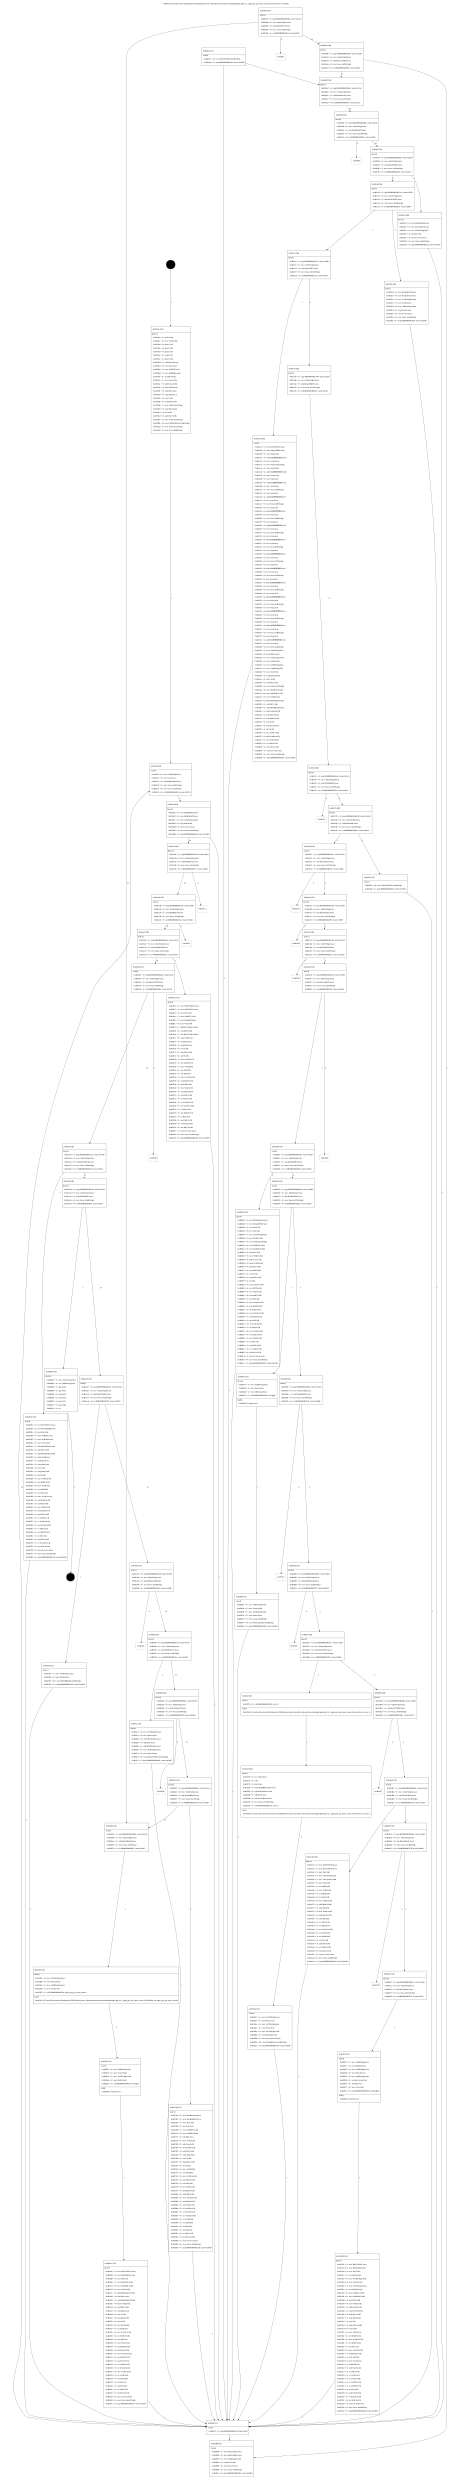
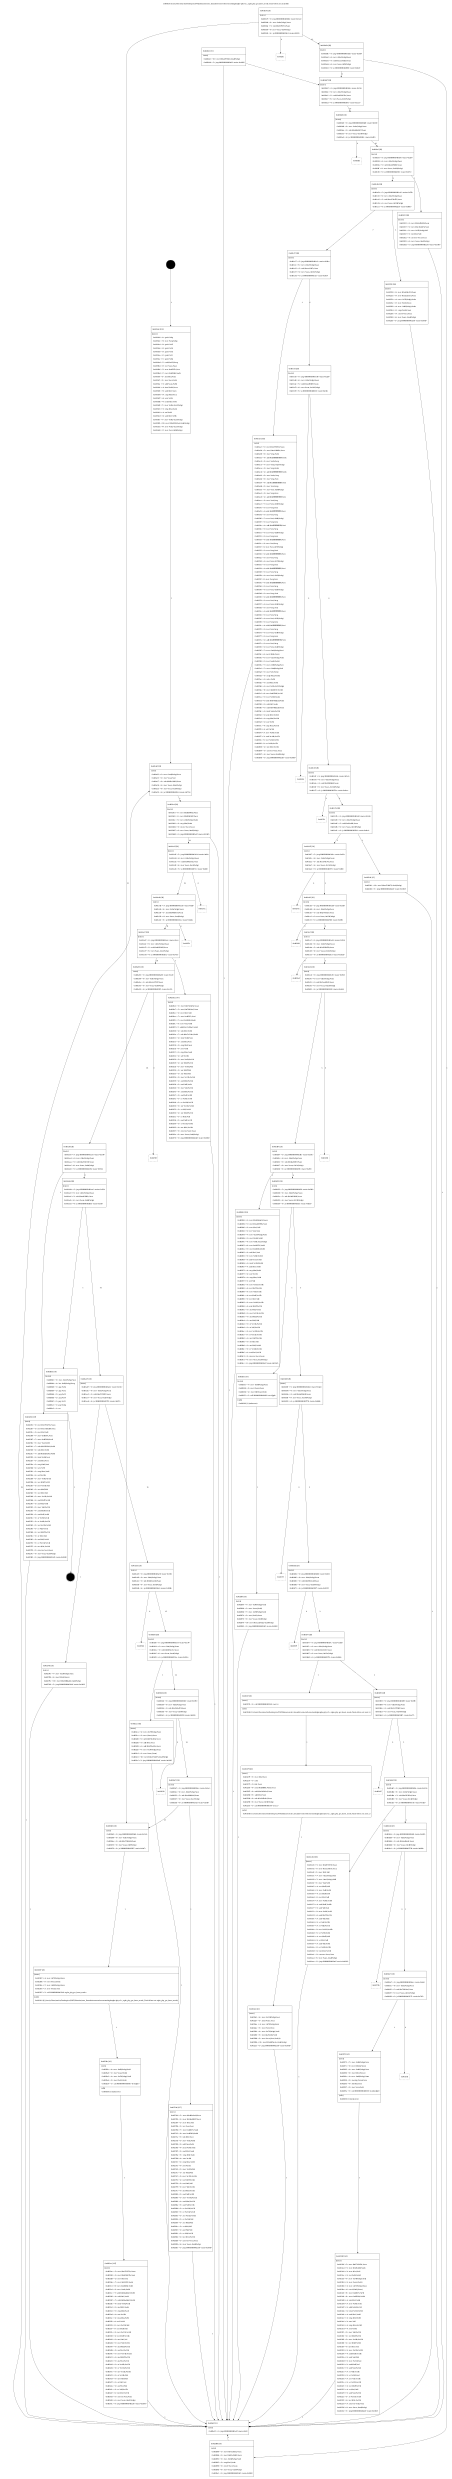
none -> (301, 779)
none -> (404, 2077)
(229, 2437) -> (228, 2438)
